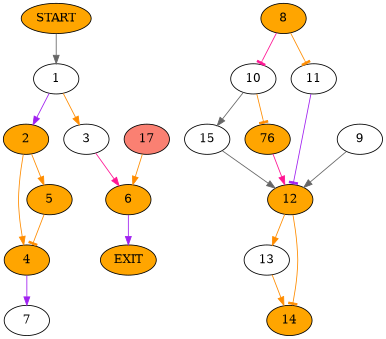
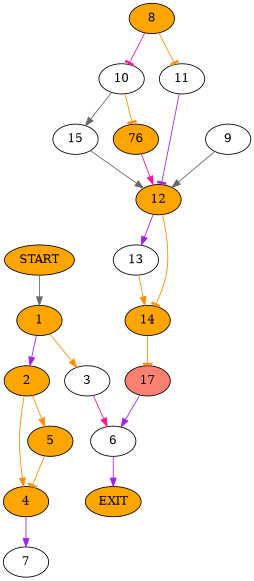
(56, 79) -> (39, 320)
(139, 165) -> (133, 407)
(128, 200) -> (113, 441)
(280, 226) -> (149, 226)
none -> (148, 349)
